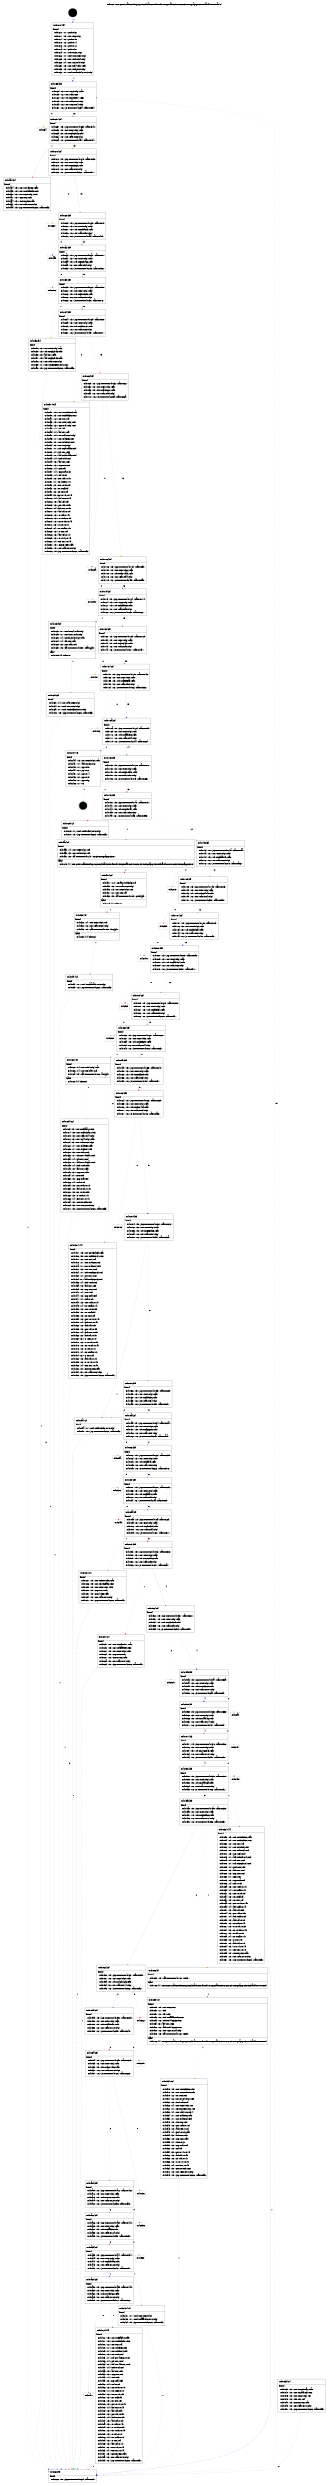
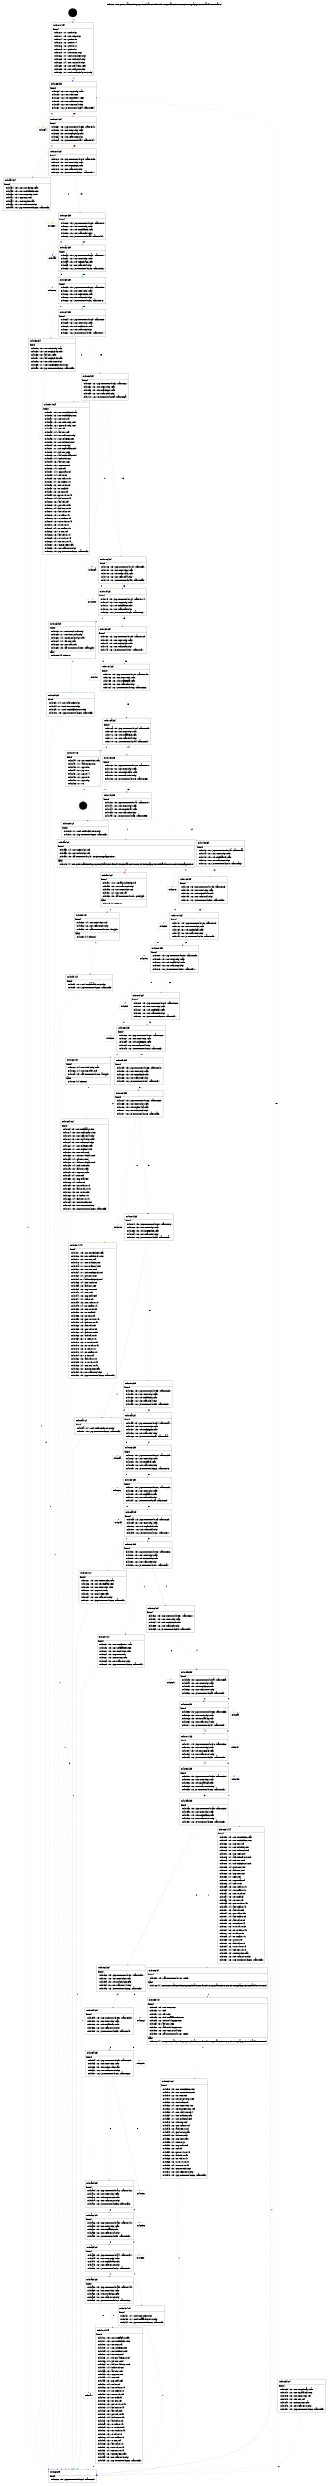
(96, 731) -> none
(205, 1699) -> (205, 1699)
